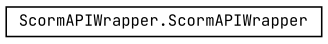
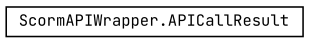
(164, 22) -> (155, 22)
